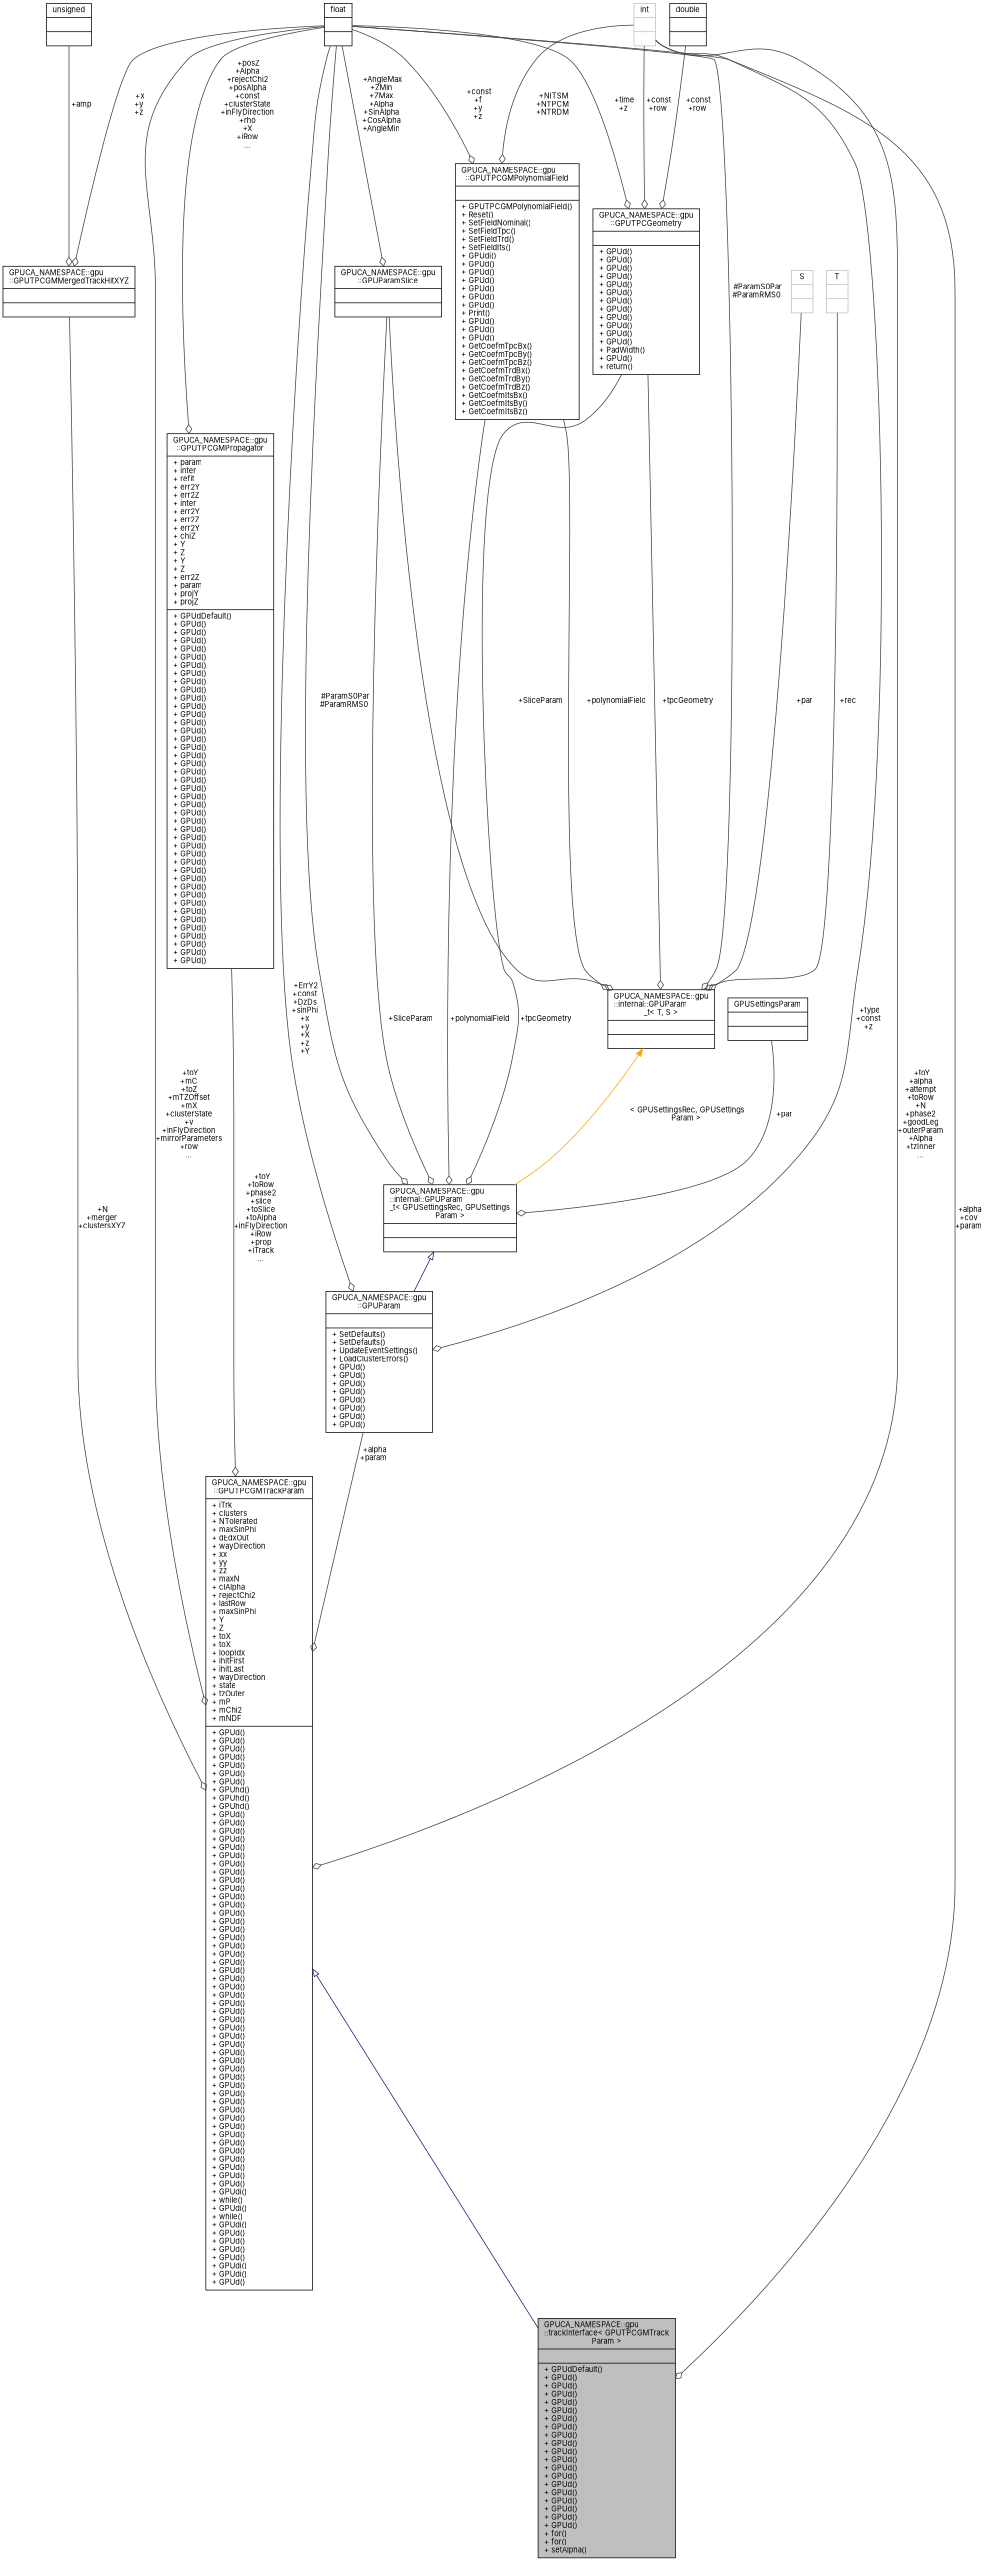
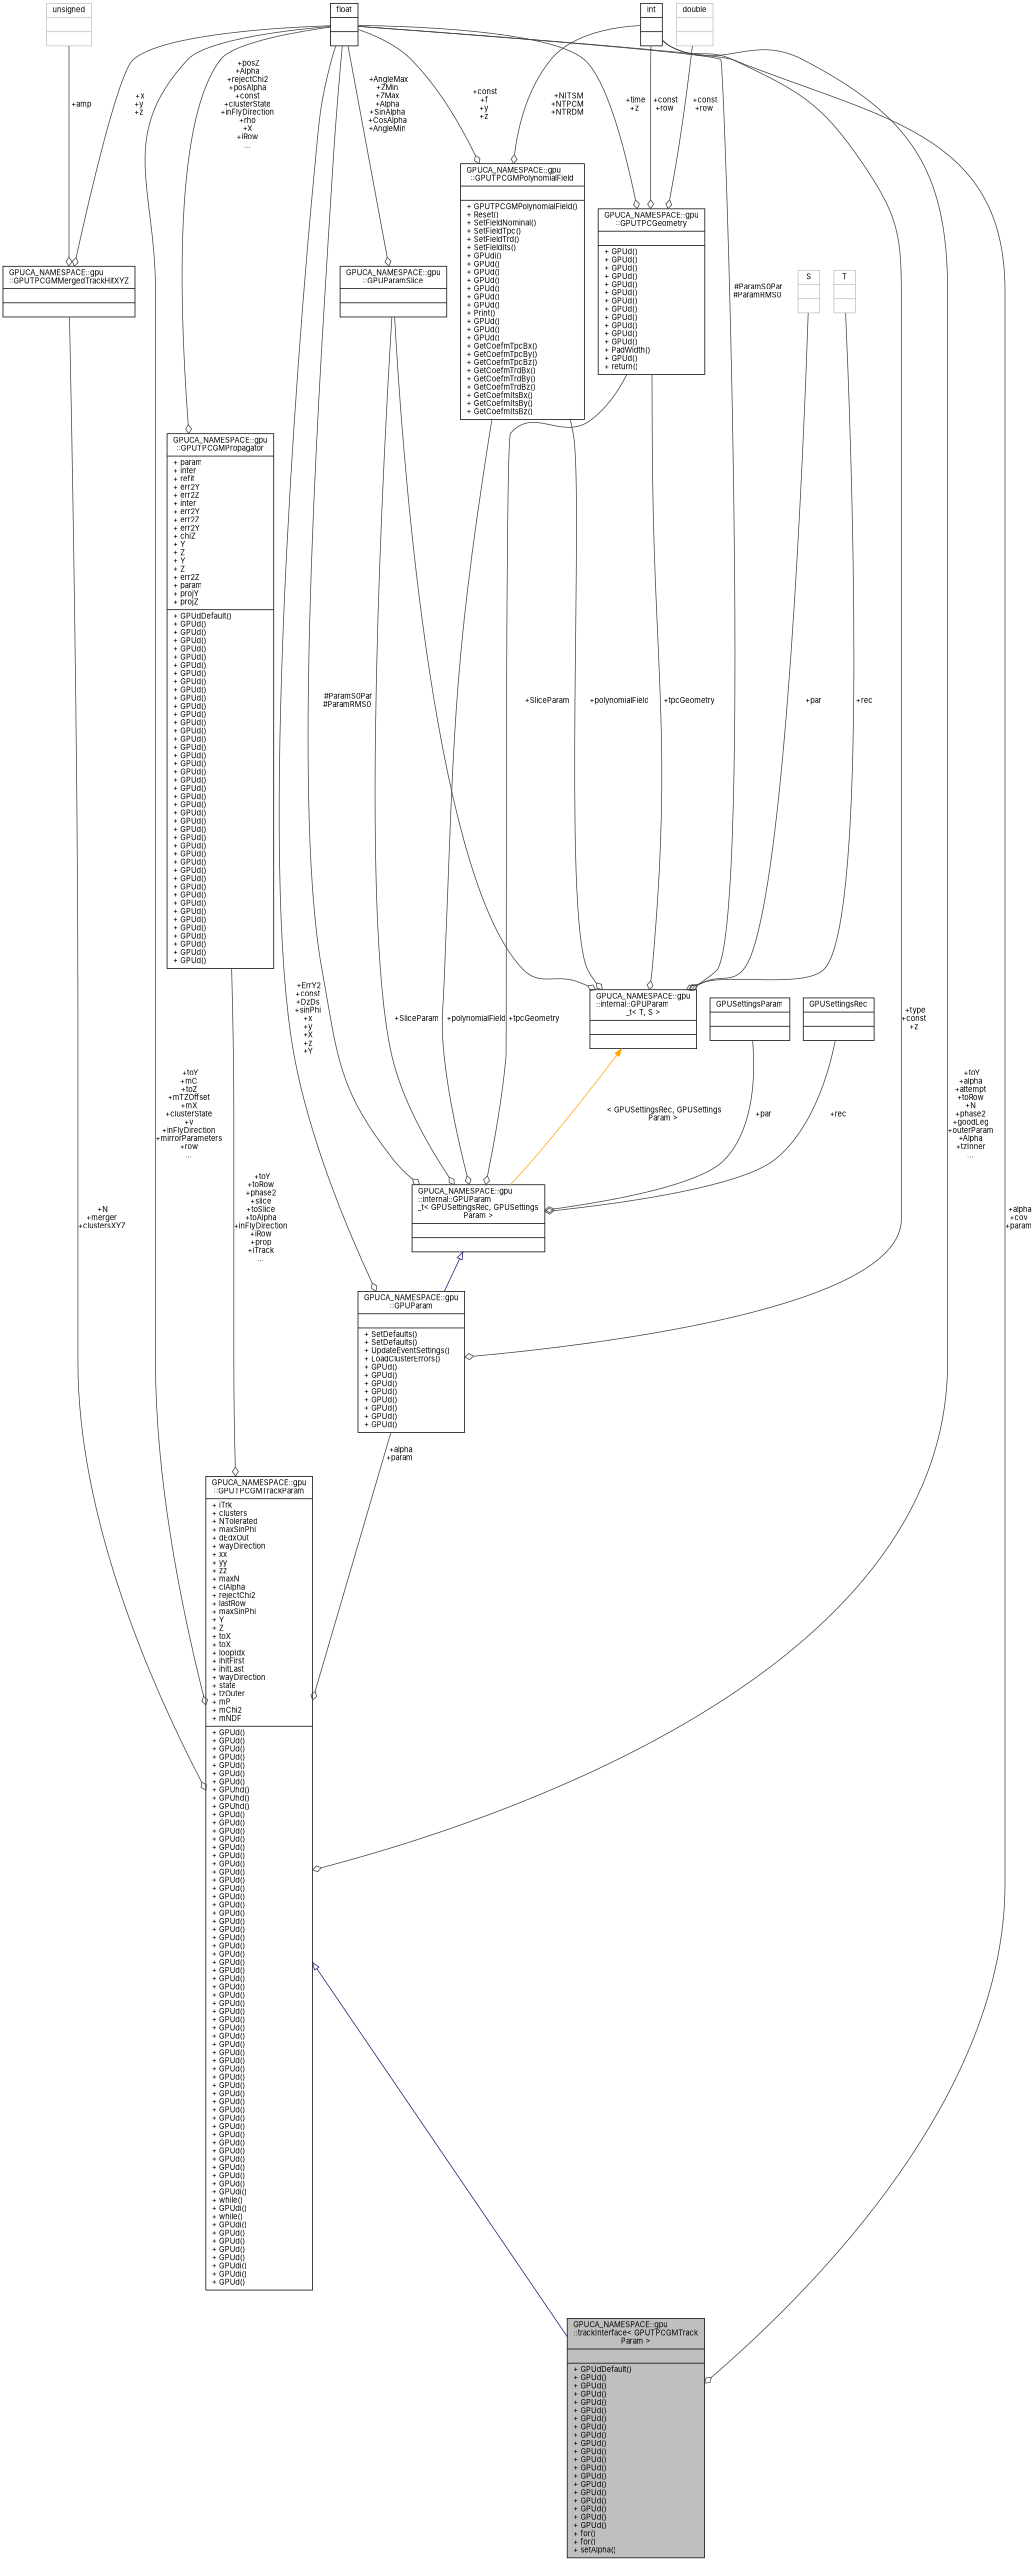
(69, 25) -> (69, 25)
(645, 25) -> (651, 25)
(688, 25) -> (695, 25)
none -> (839, 1019)
